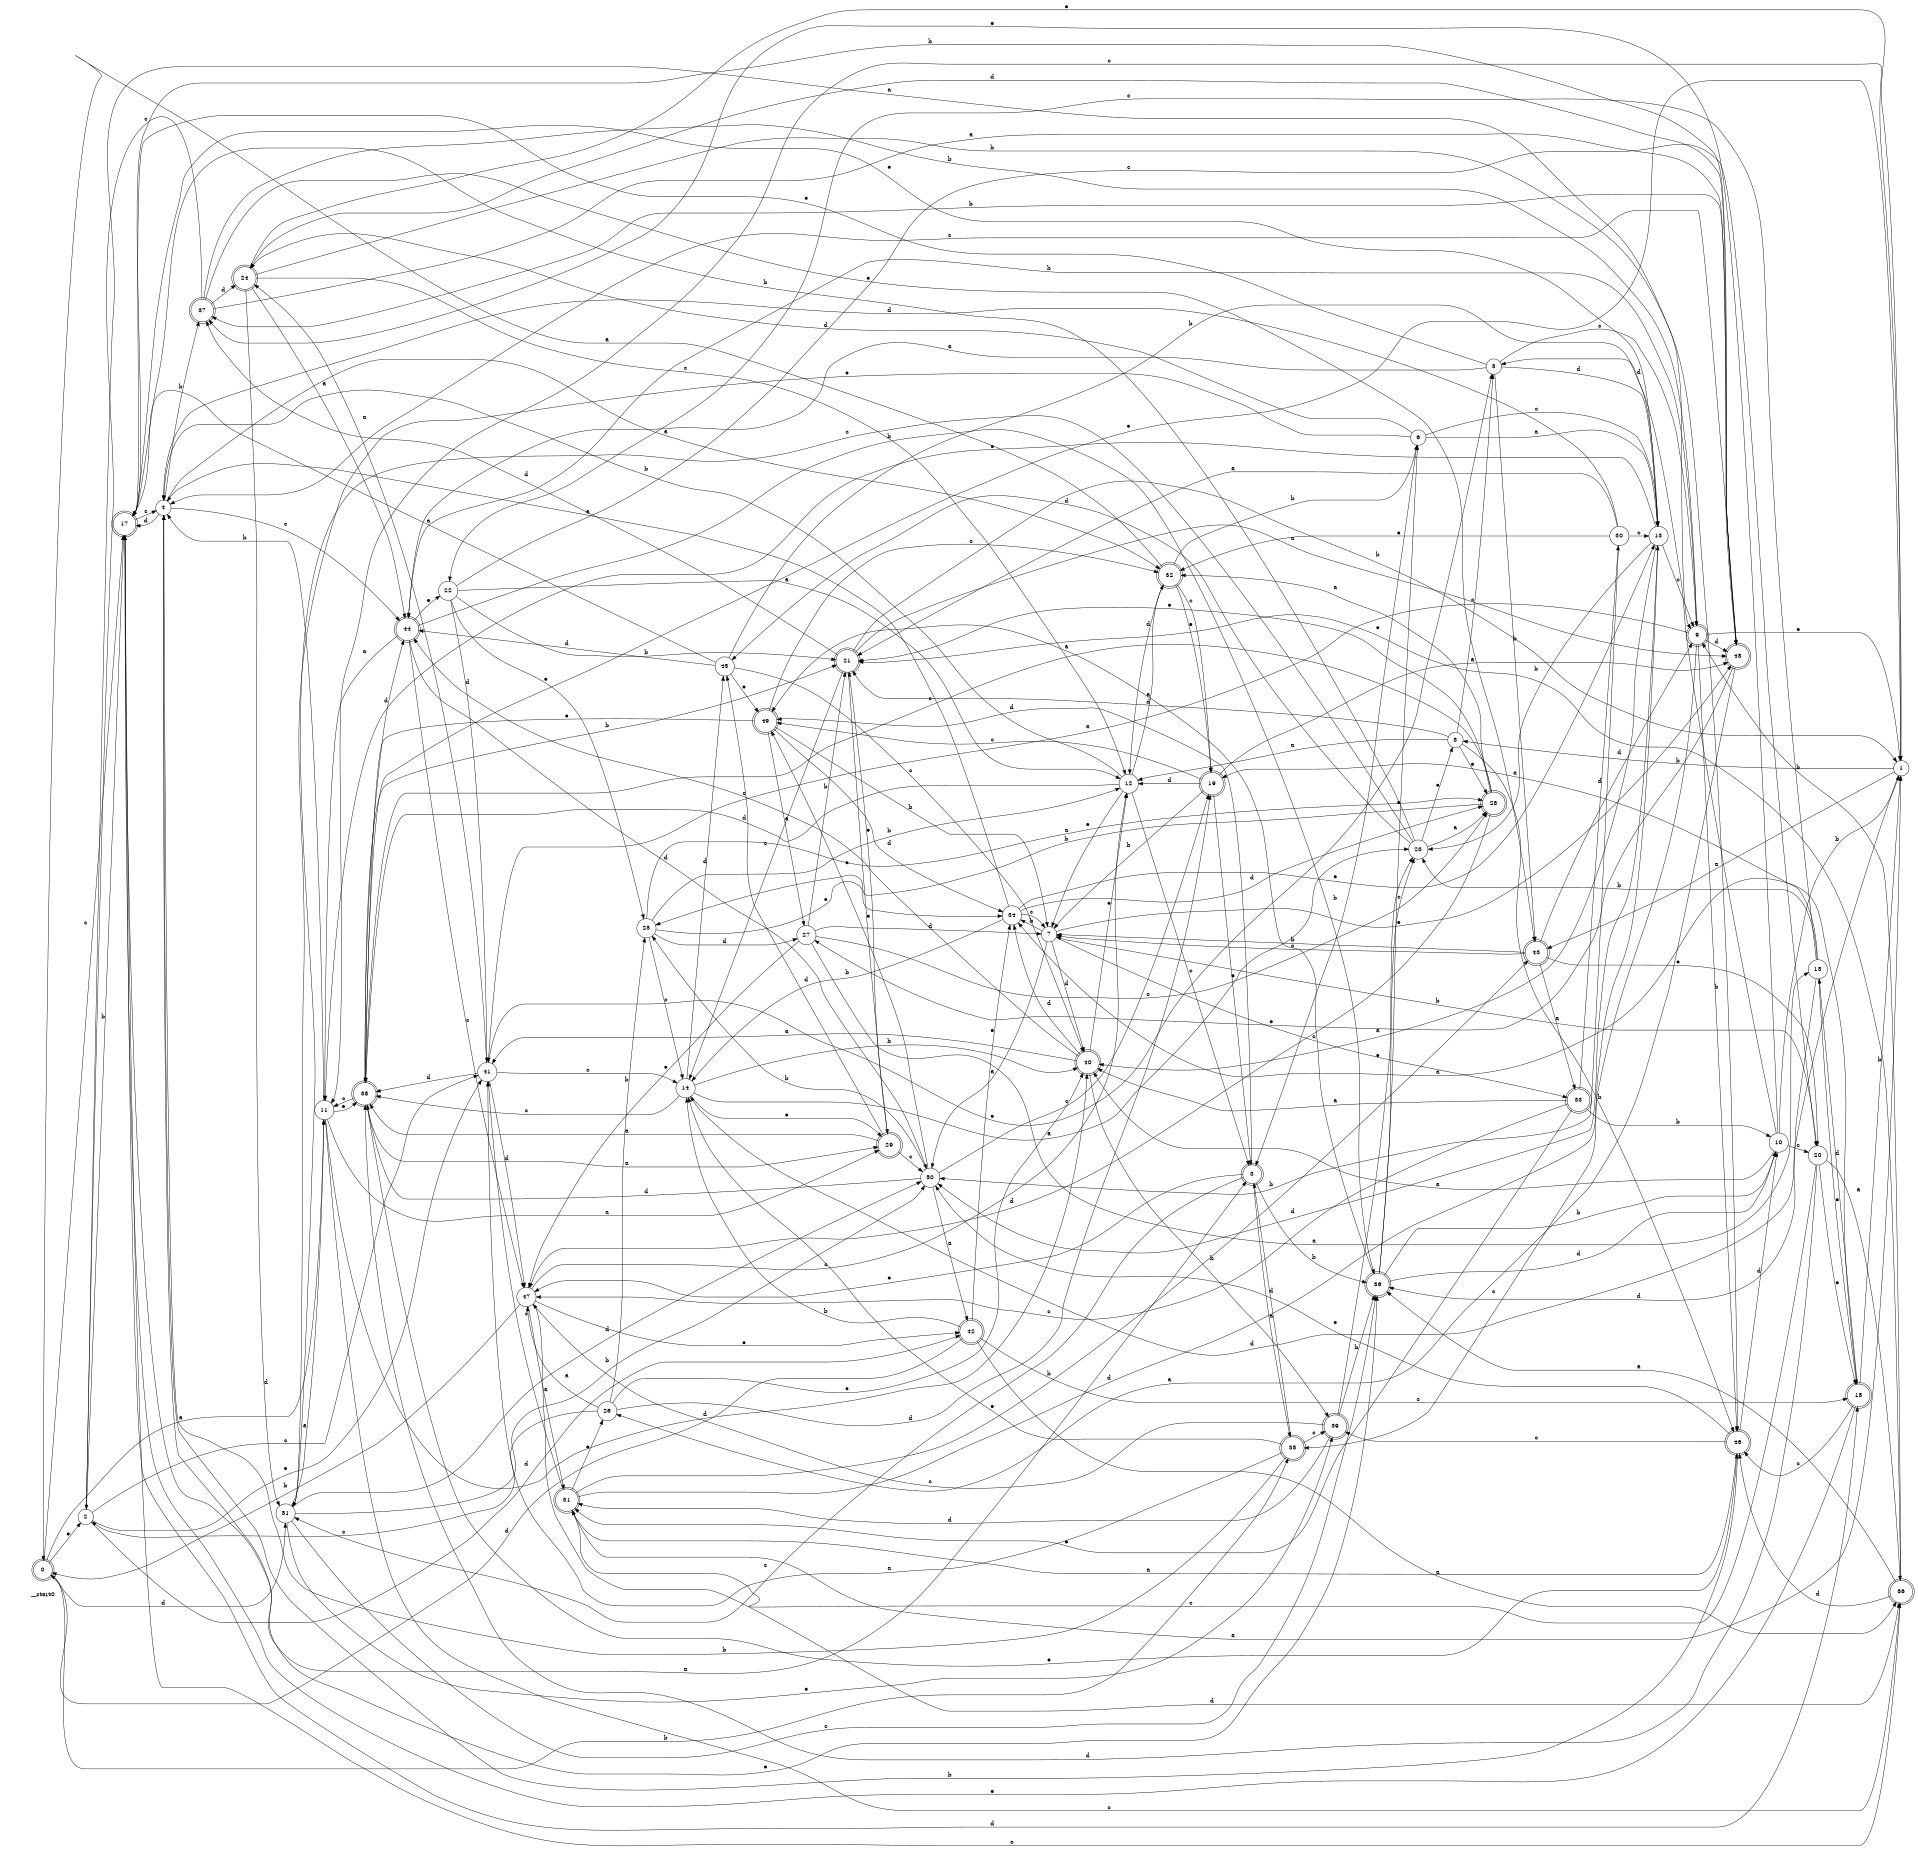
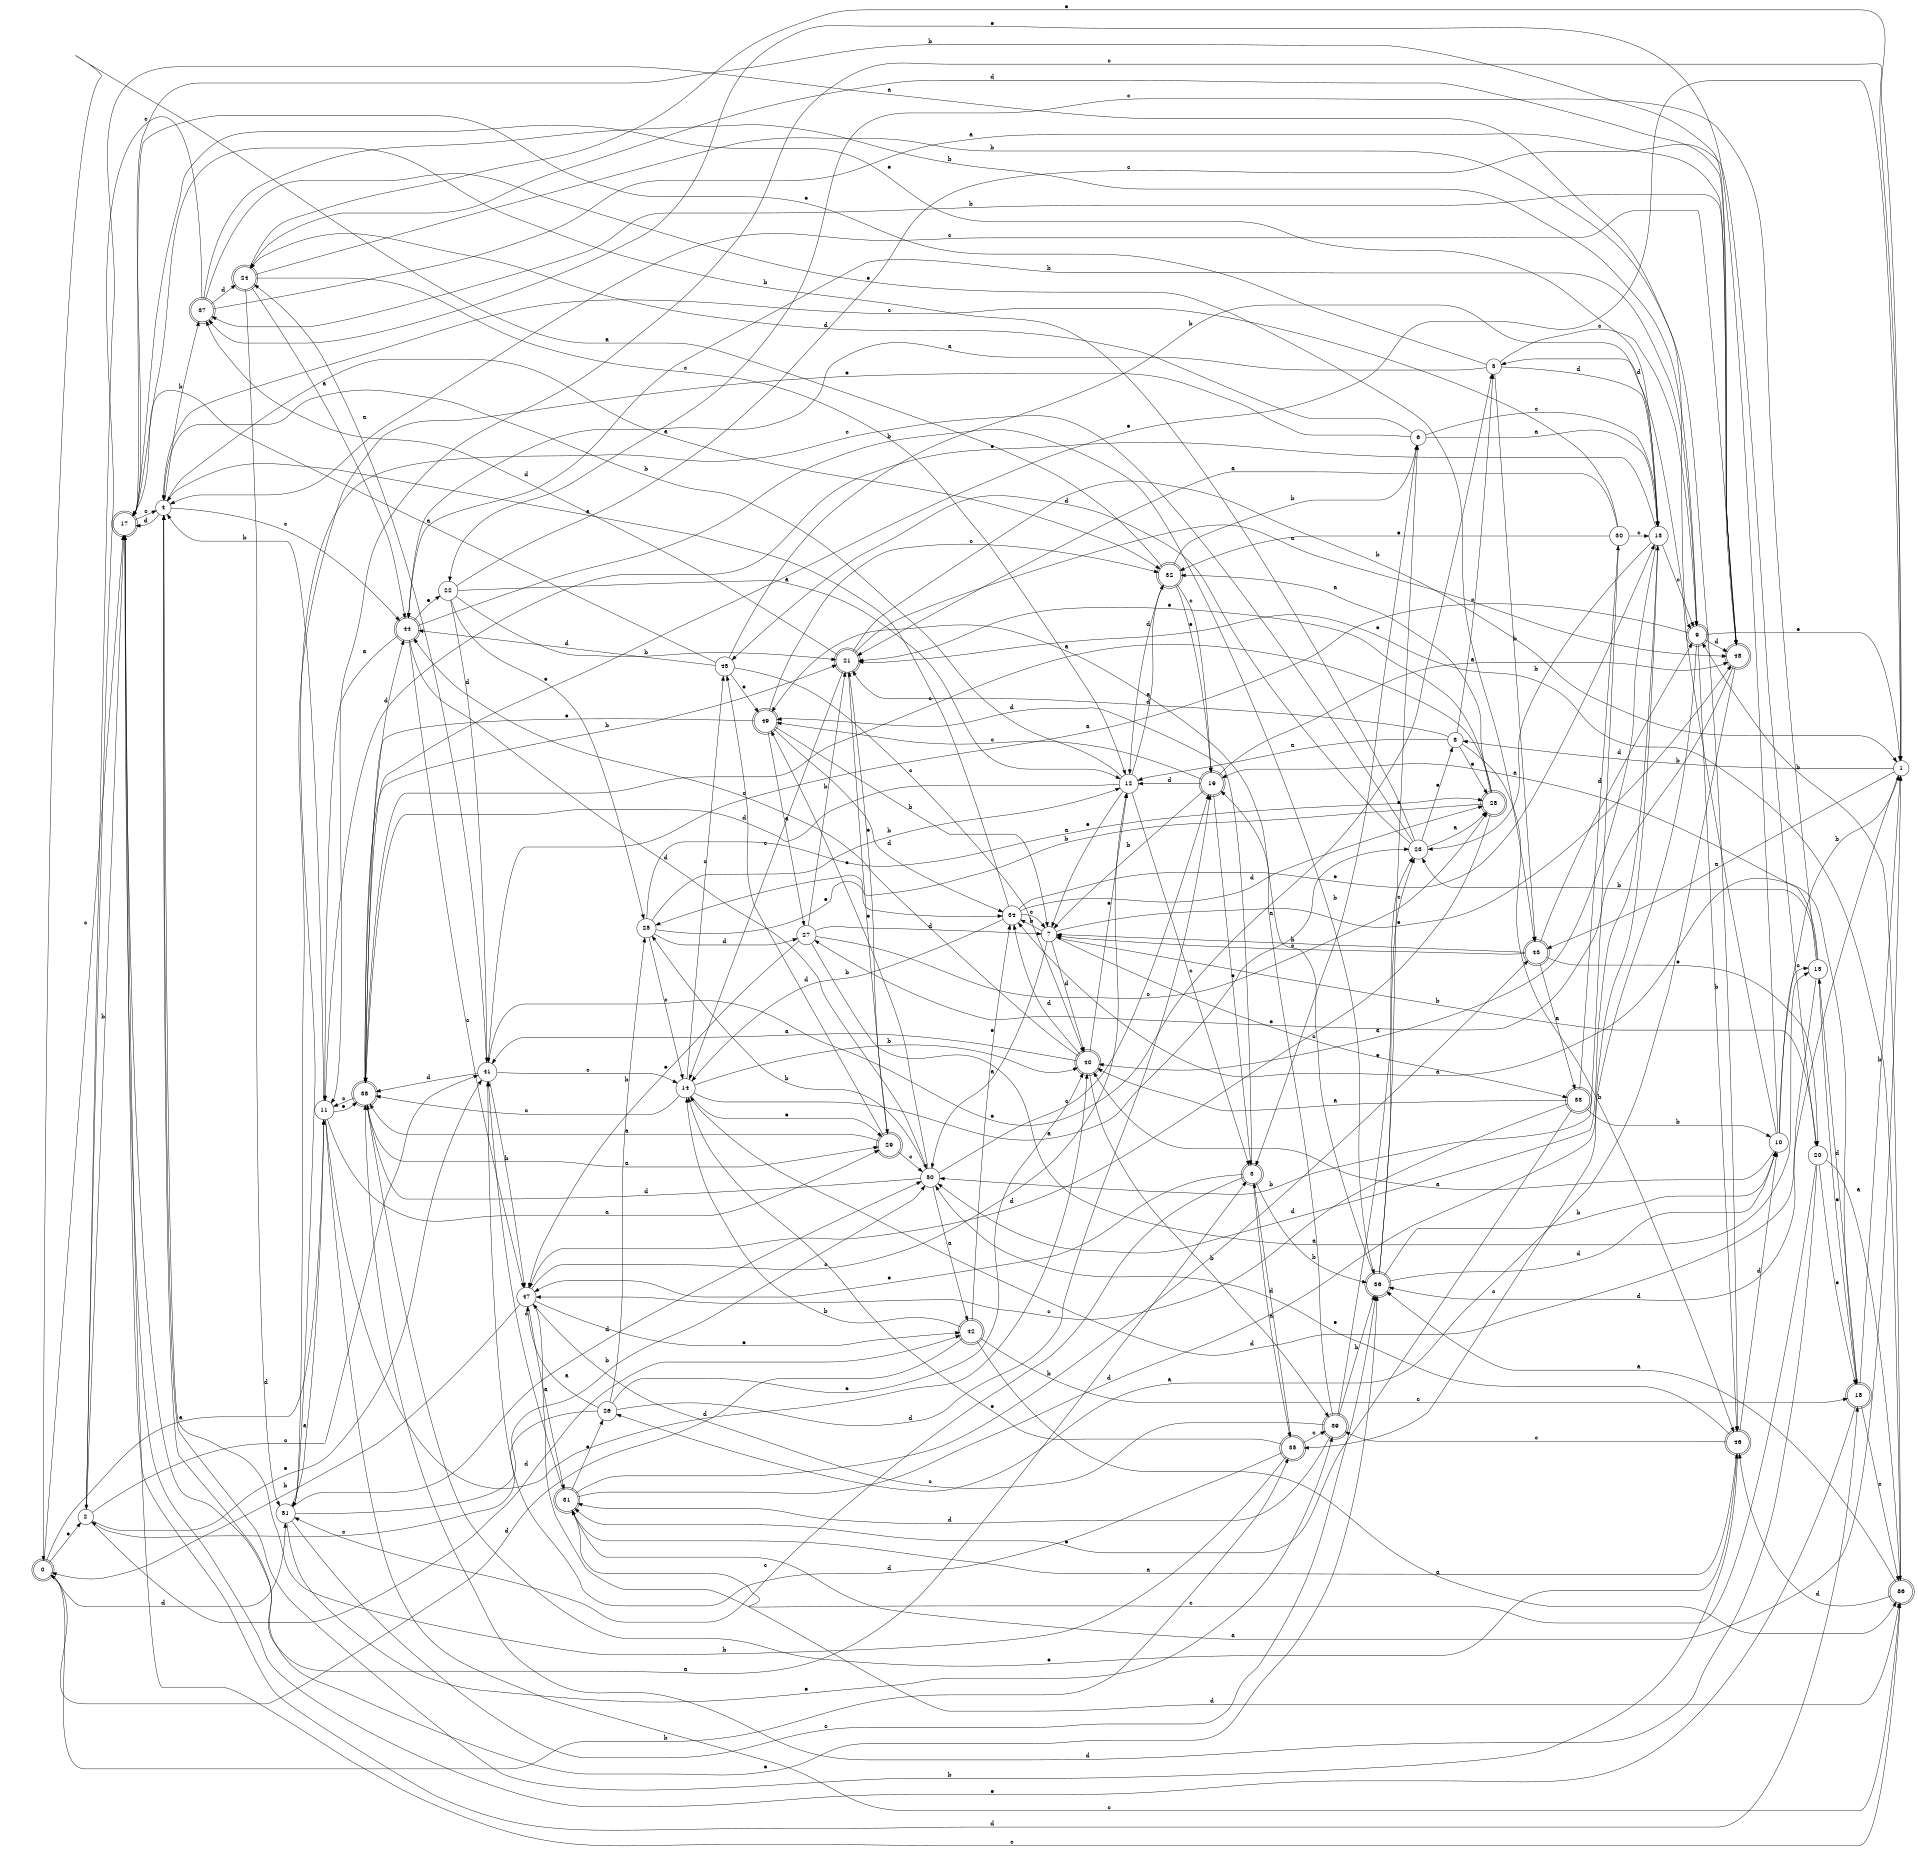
(889, 310) -> (889, 310)
(705, 862) -> (705, 862)
none -> (1298, 1098)
(1798, 1149) -> (1784, 1047)
(507, 1159) -> (507, 1159)
(1805, 1463) -> (1880, 1491)
(889, 1568) -> (889, 1568)
(43, 1595) -> none
